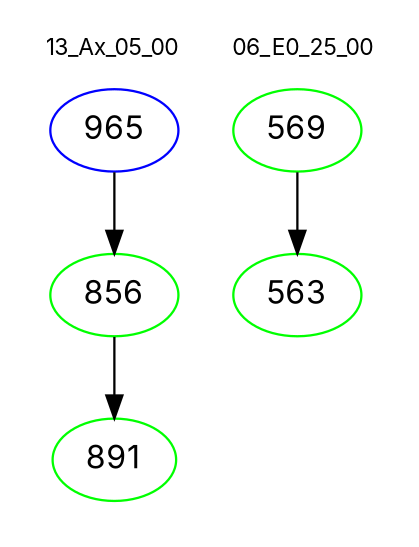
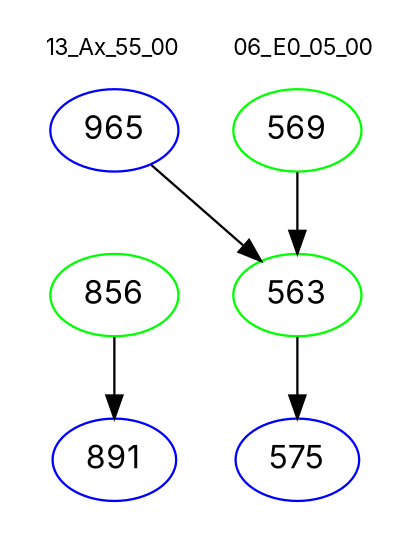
(112, 49) -> (112, 49)
(303, 49) -> (303, 49)
(114, 202) -> (181, 191)
(114, 460) -> (114, 460)
none -> (297, 460)
